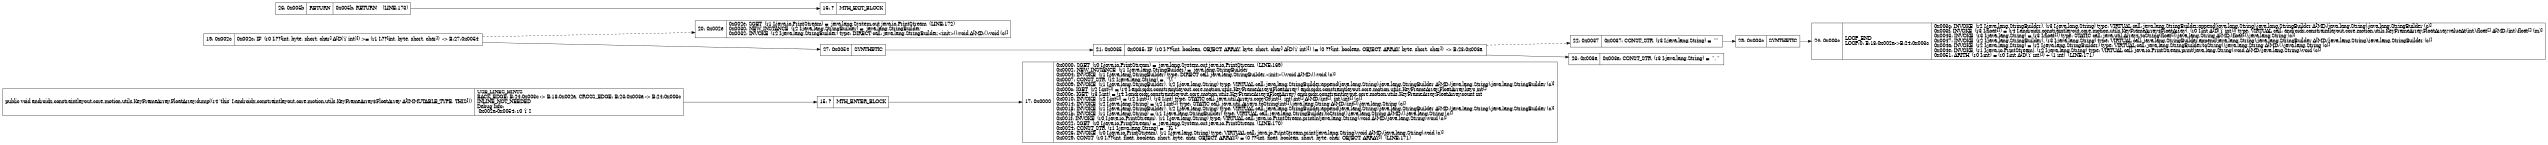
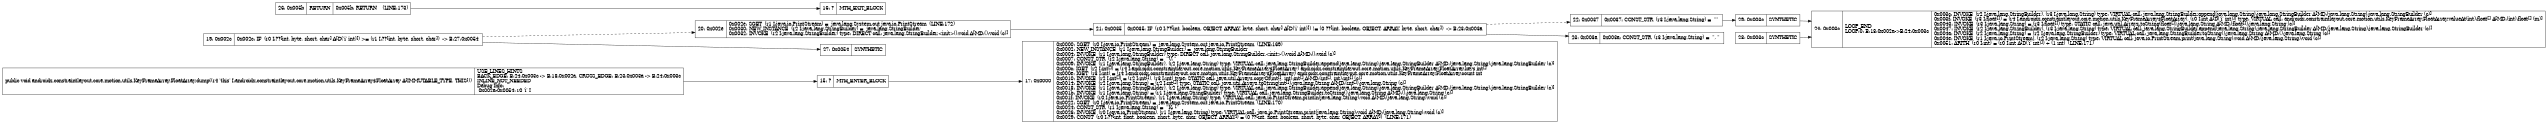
none -> (1768, 38)
(988, 50) -> (1050, 29)
